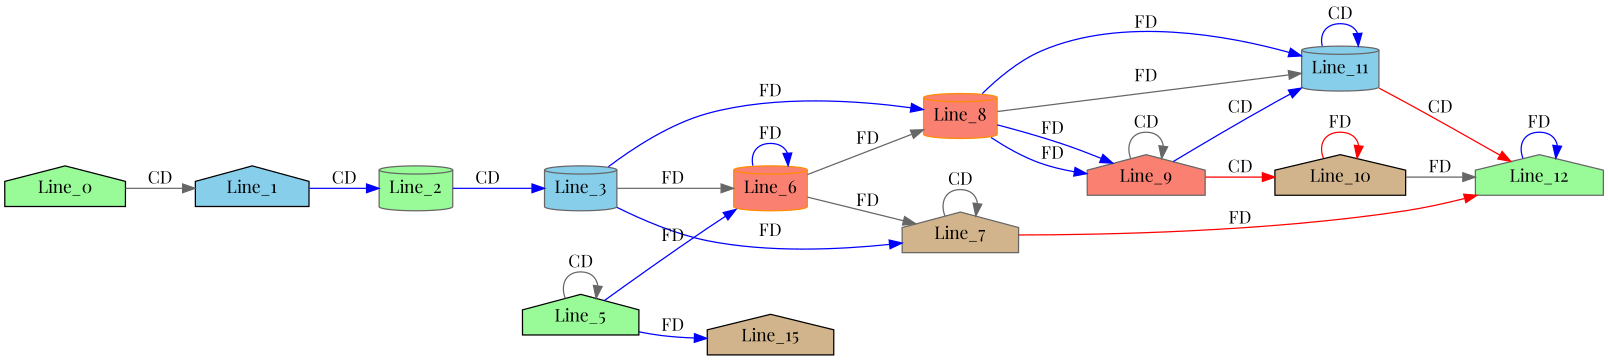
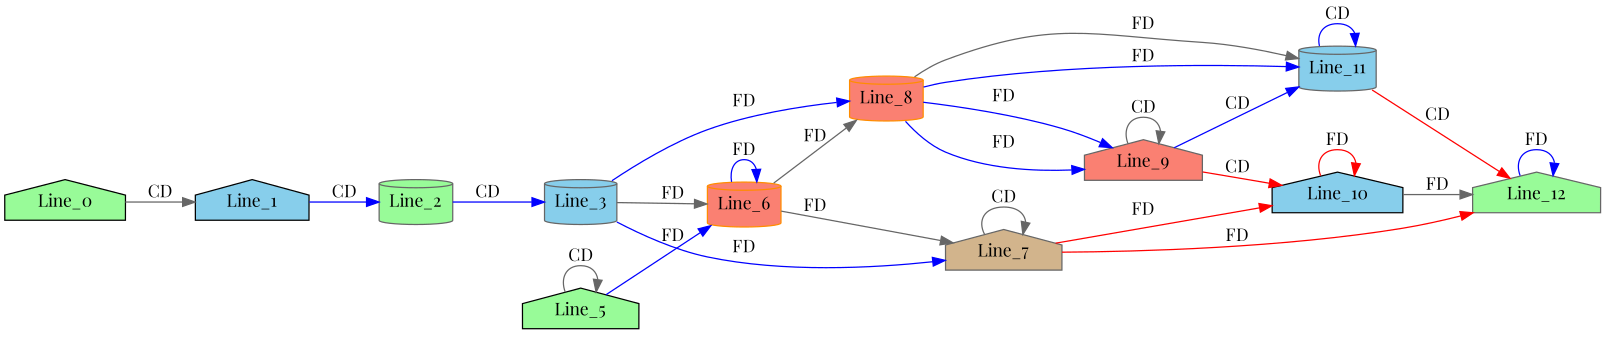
(1340, 177) -> (1338, 195)
none -> (1157, 226)
(771, 337) -> none
